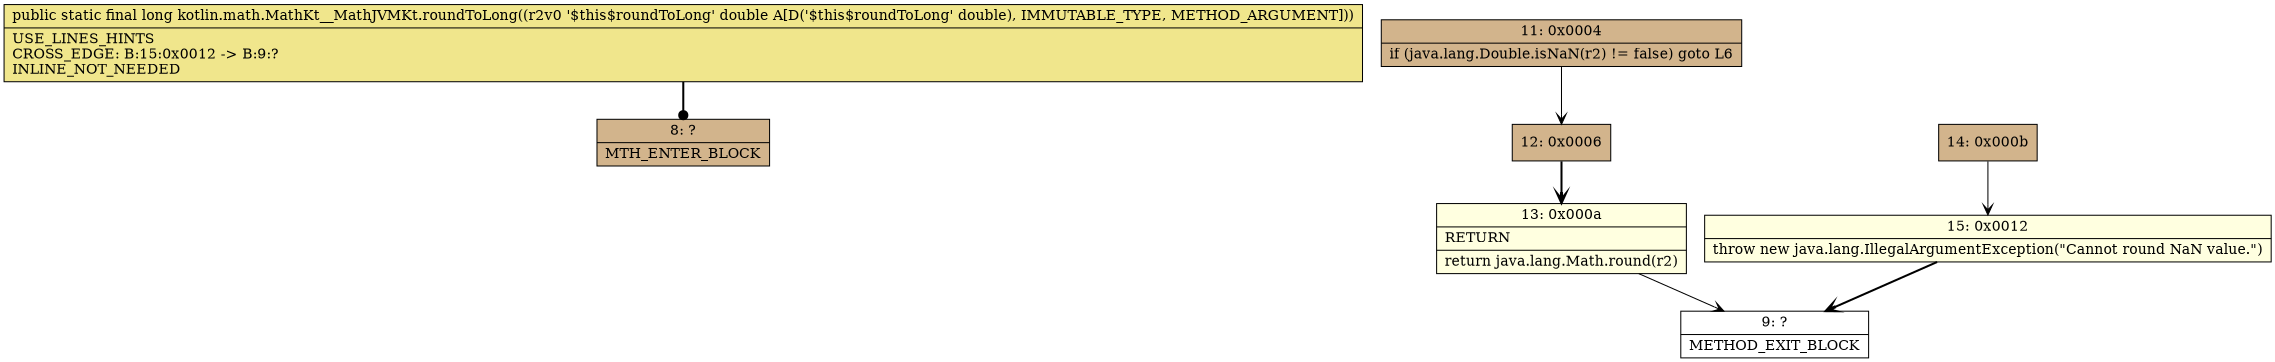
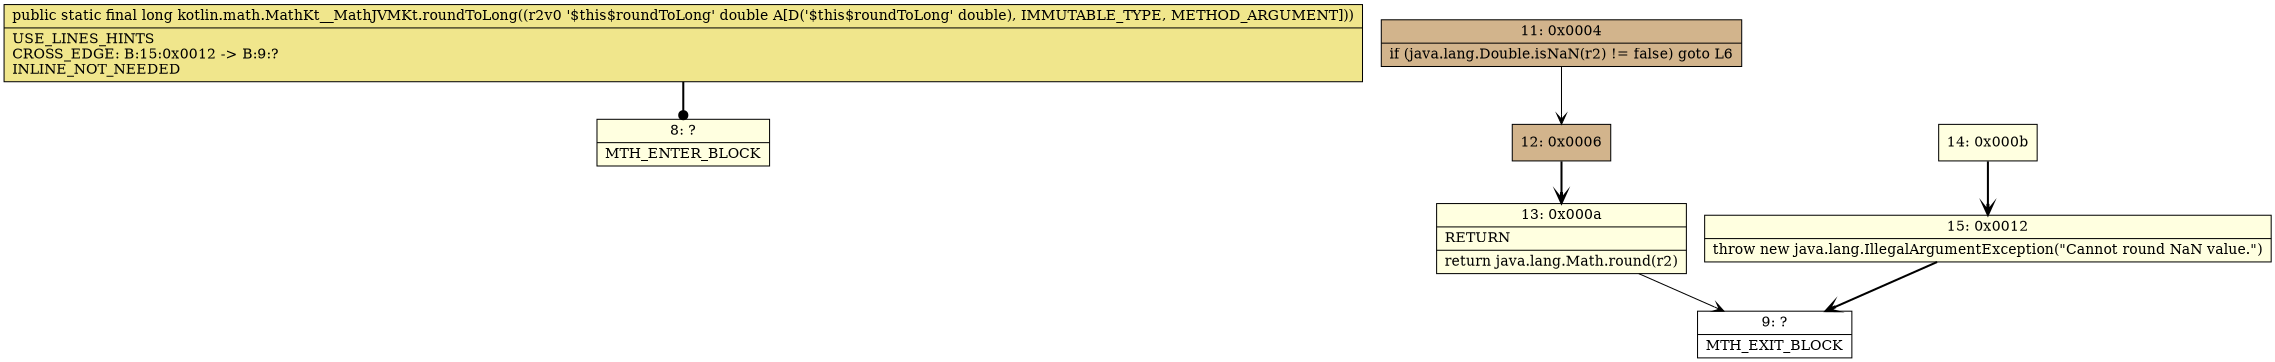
(683, 143) -> (683, 143)
(1988, 143) -> (1988, 143)
(1988, 183) -> (1988, 183)
(1775, 346) -> (1775, 346)
